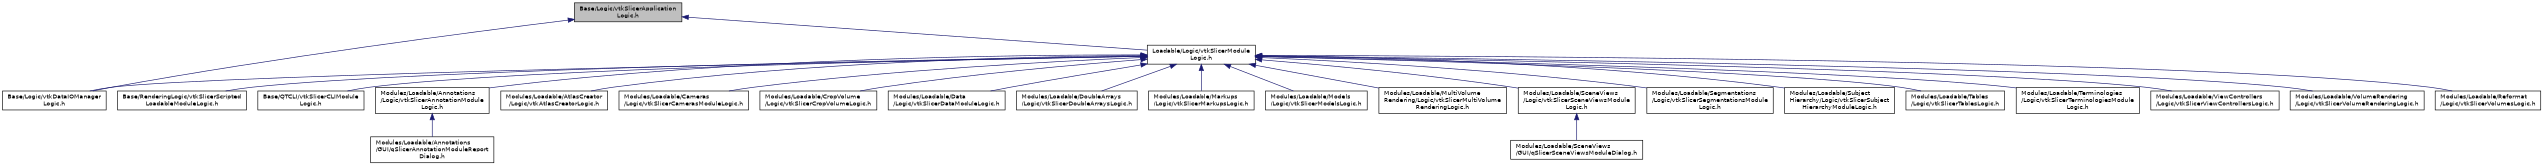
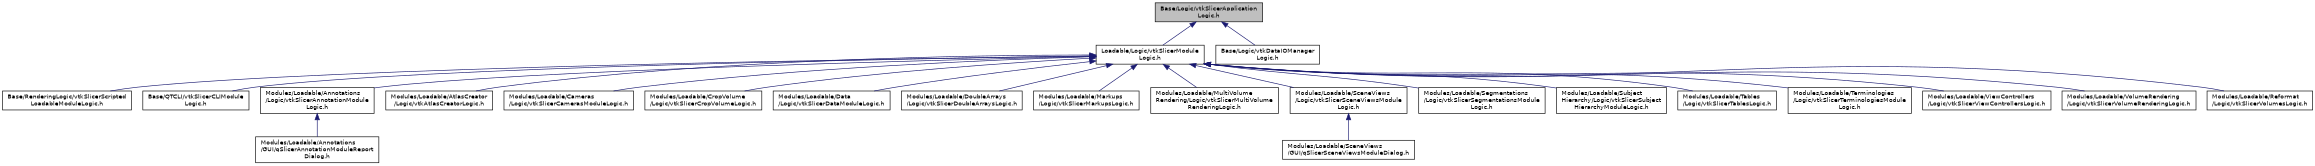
(352, 75) -> none
(1316, 100) -> none
